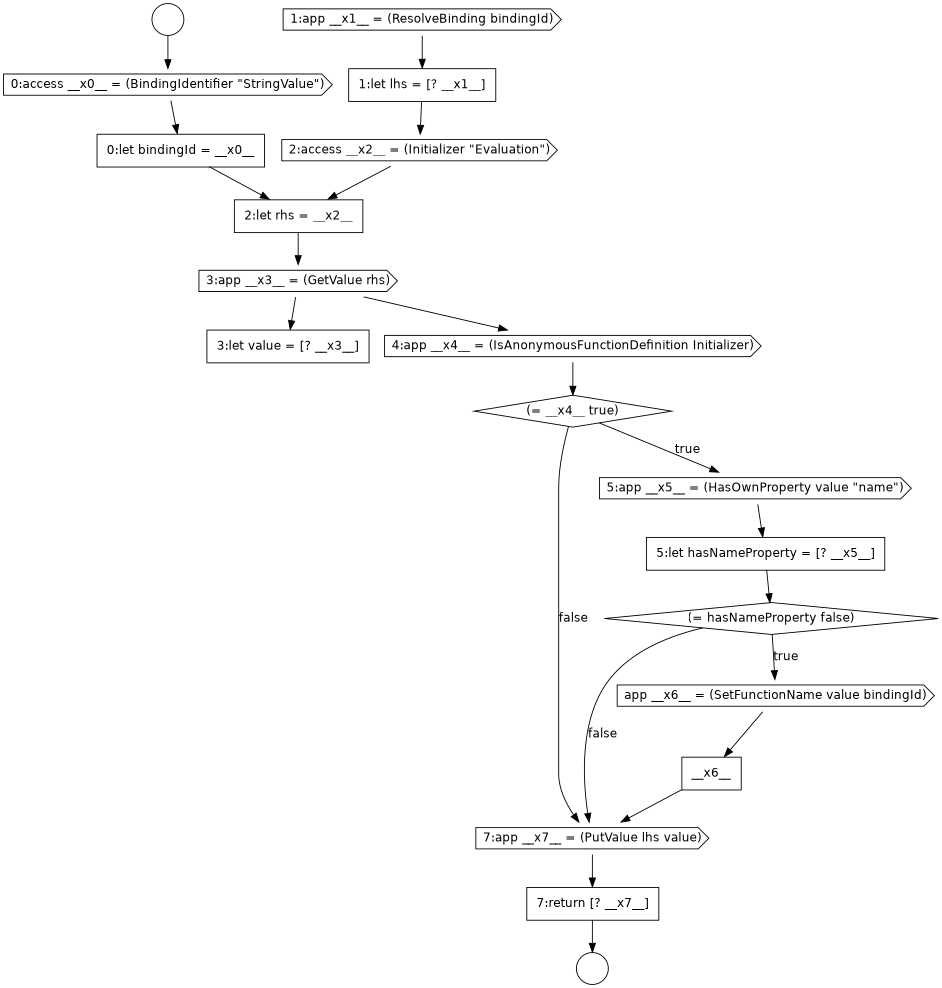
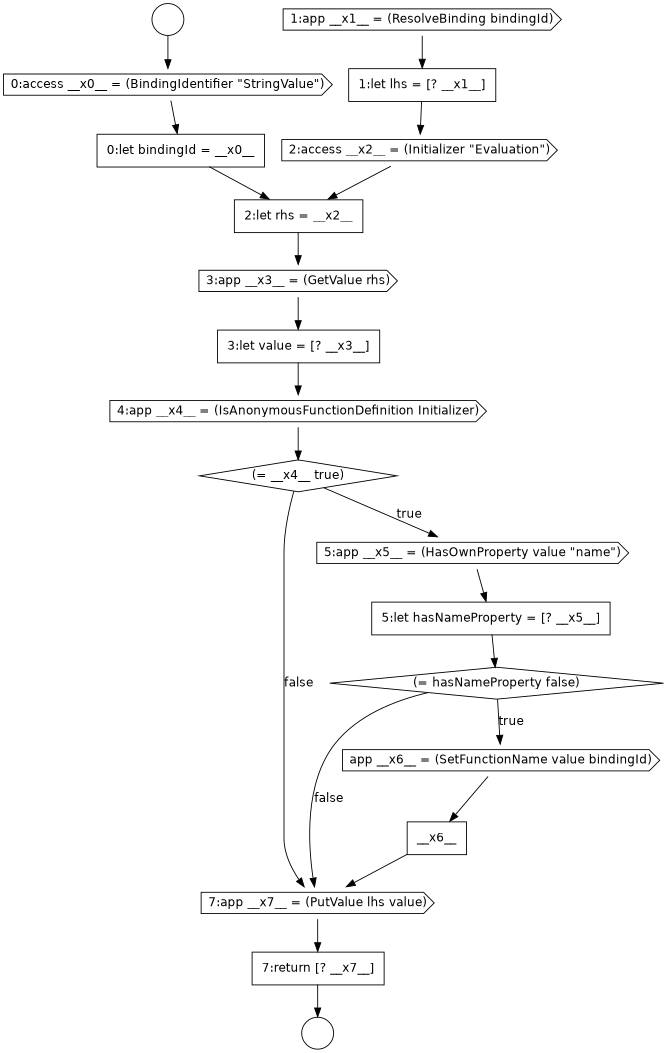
(431, 312) -> (298, 374)
